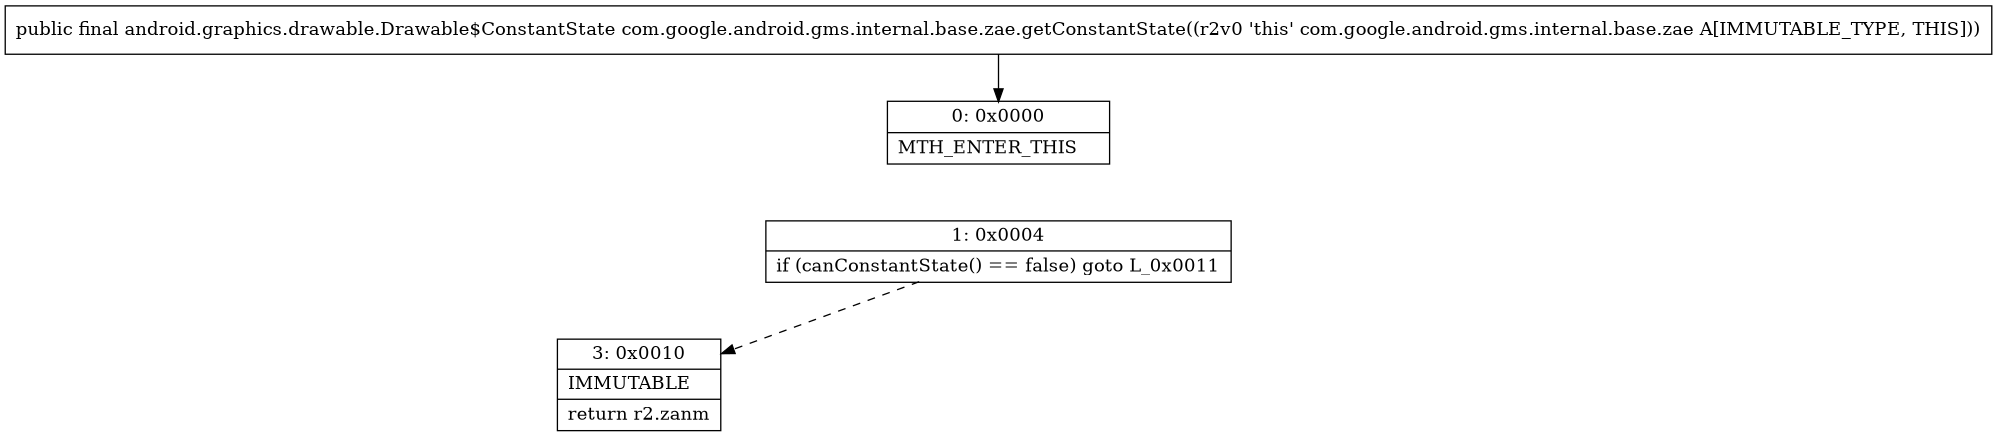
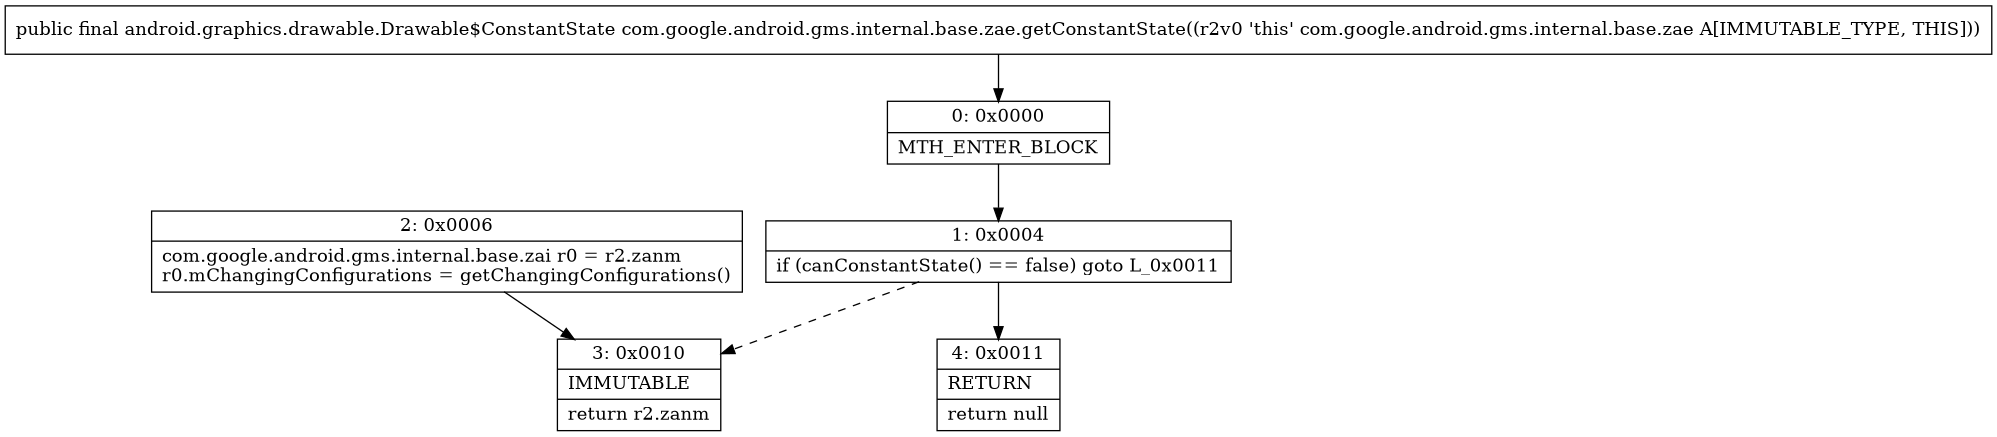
(988, 148) -> (999, 148)
none -> (999, 186)
none -> (447, 252)
none -> (999, 385)
